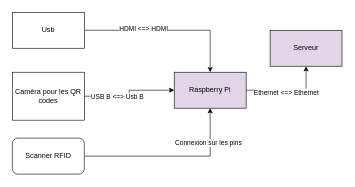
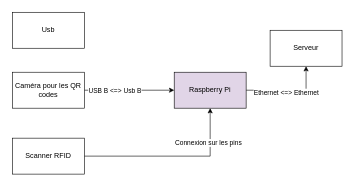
(142, 30) -> none
(306, 48) -> (306, 48)
(48, 96) -> (48, 90)
(48, 156) -> (48, 156)
